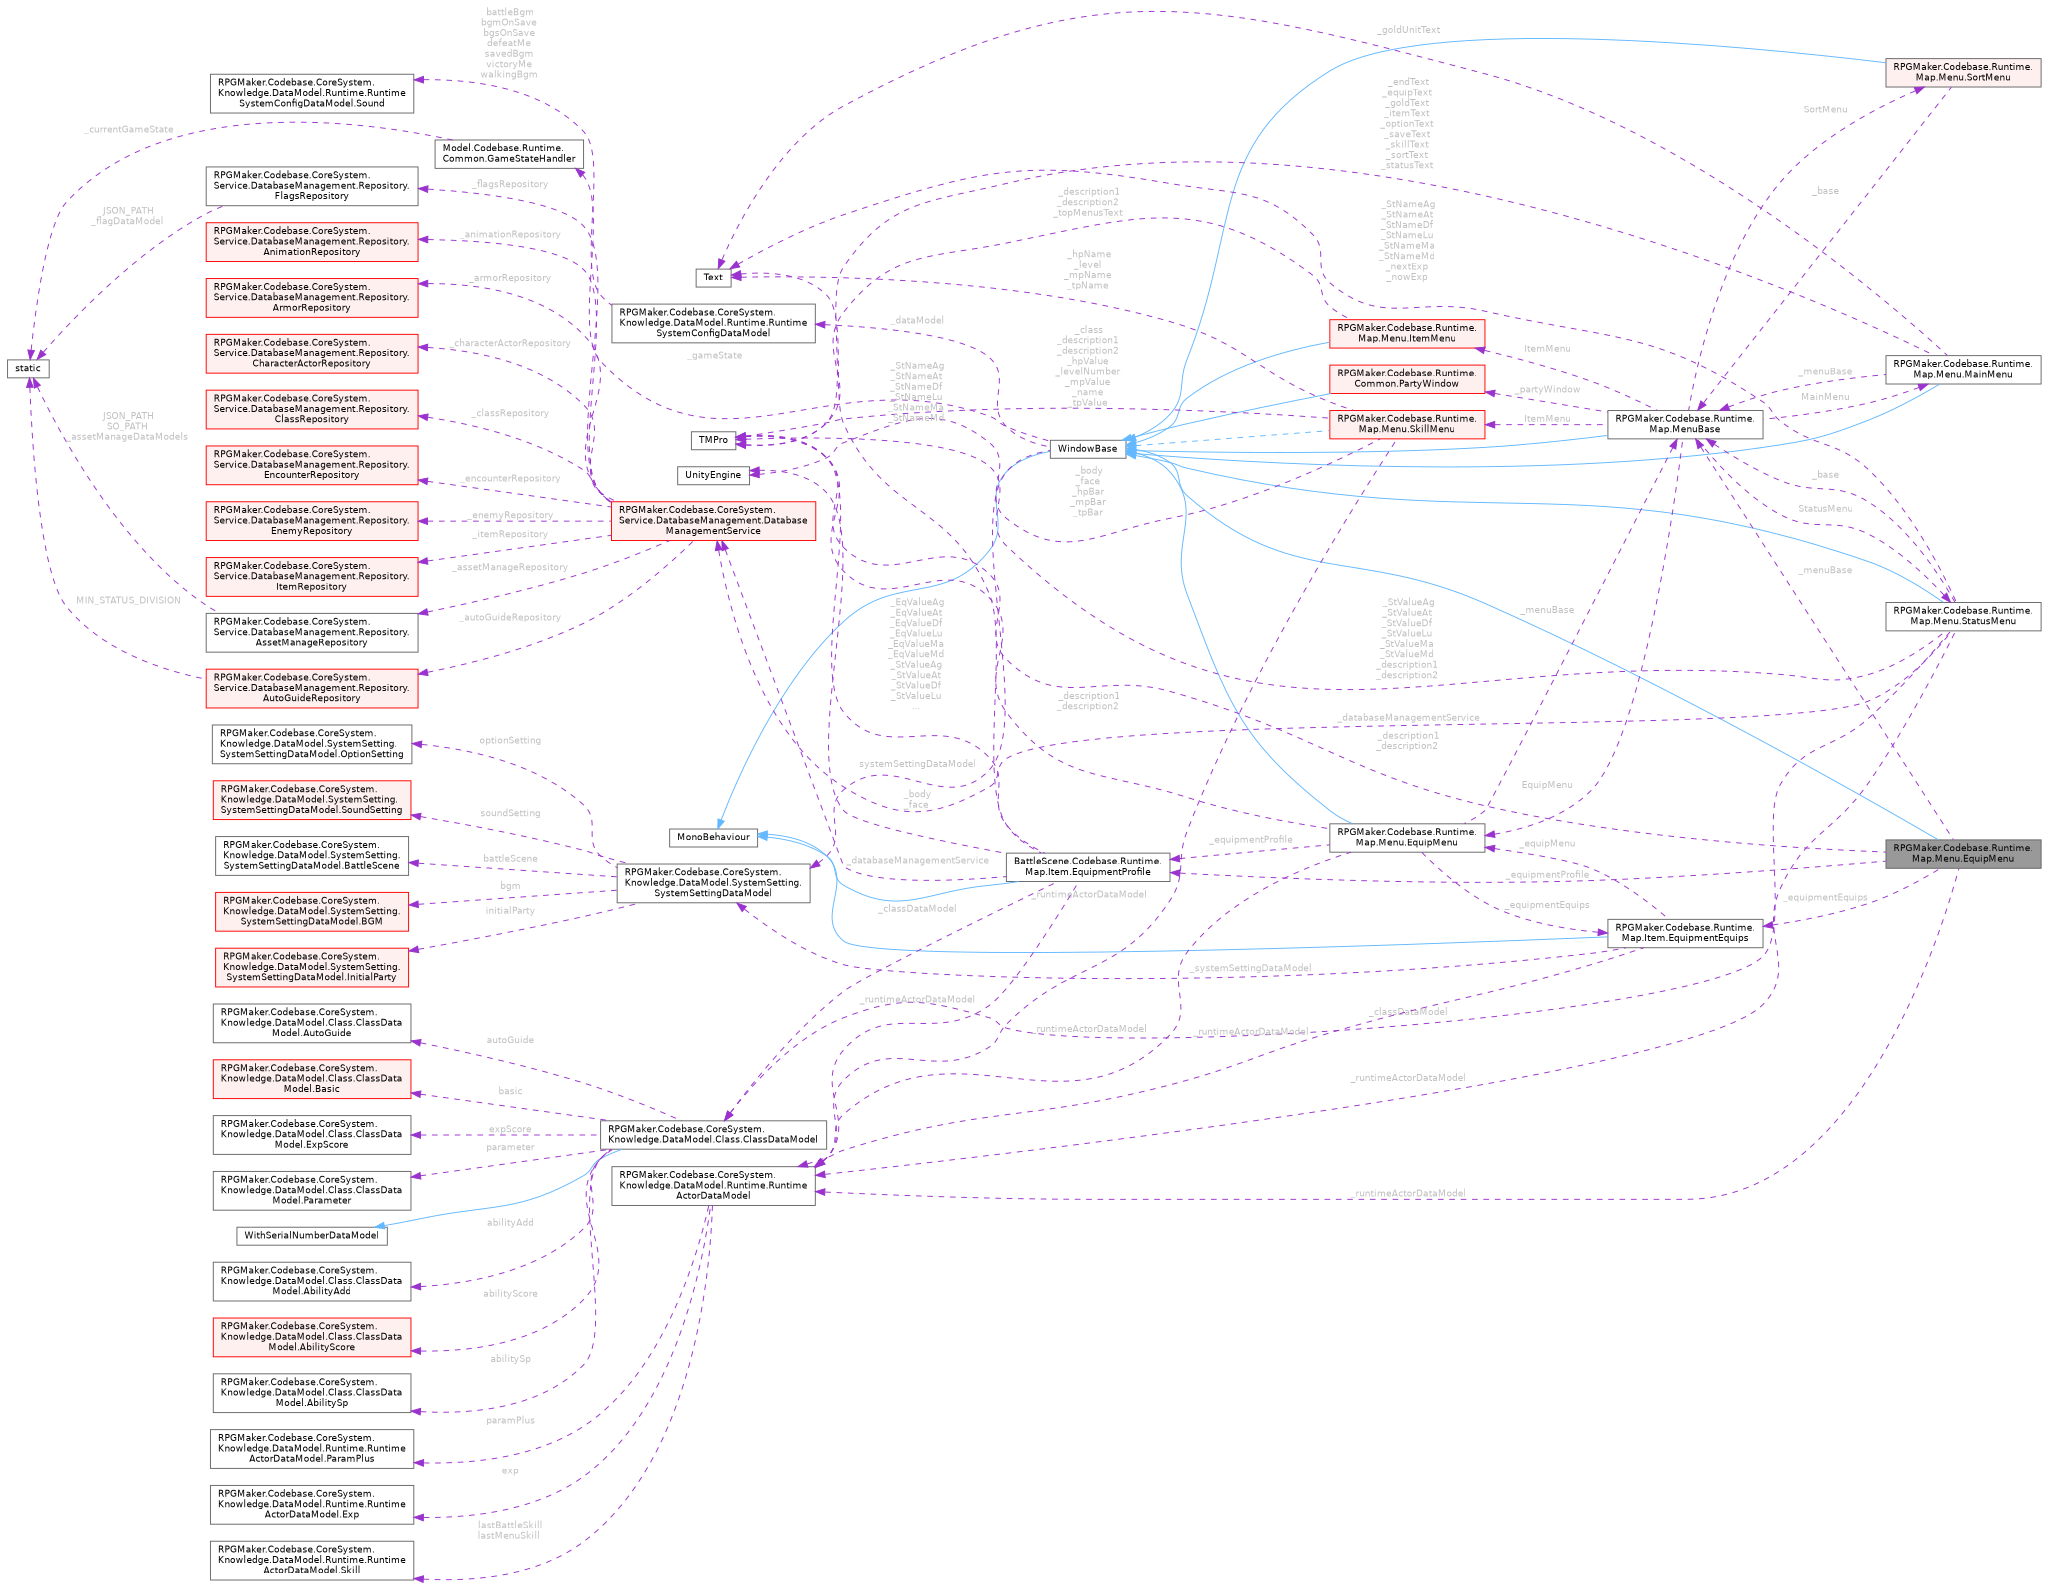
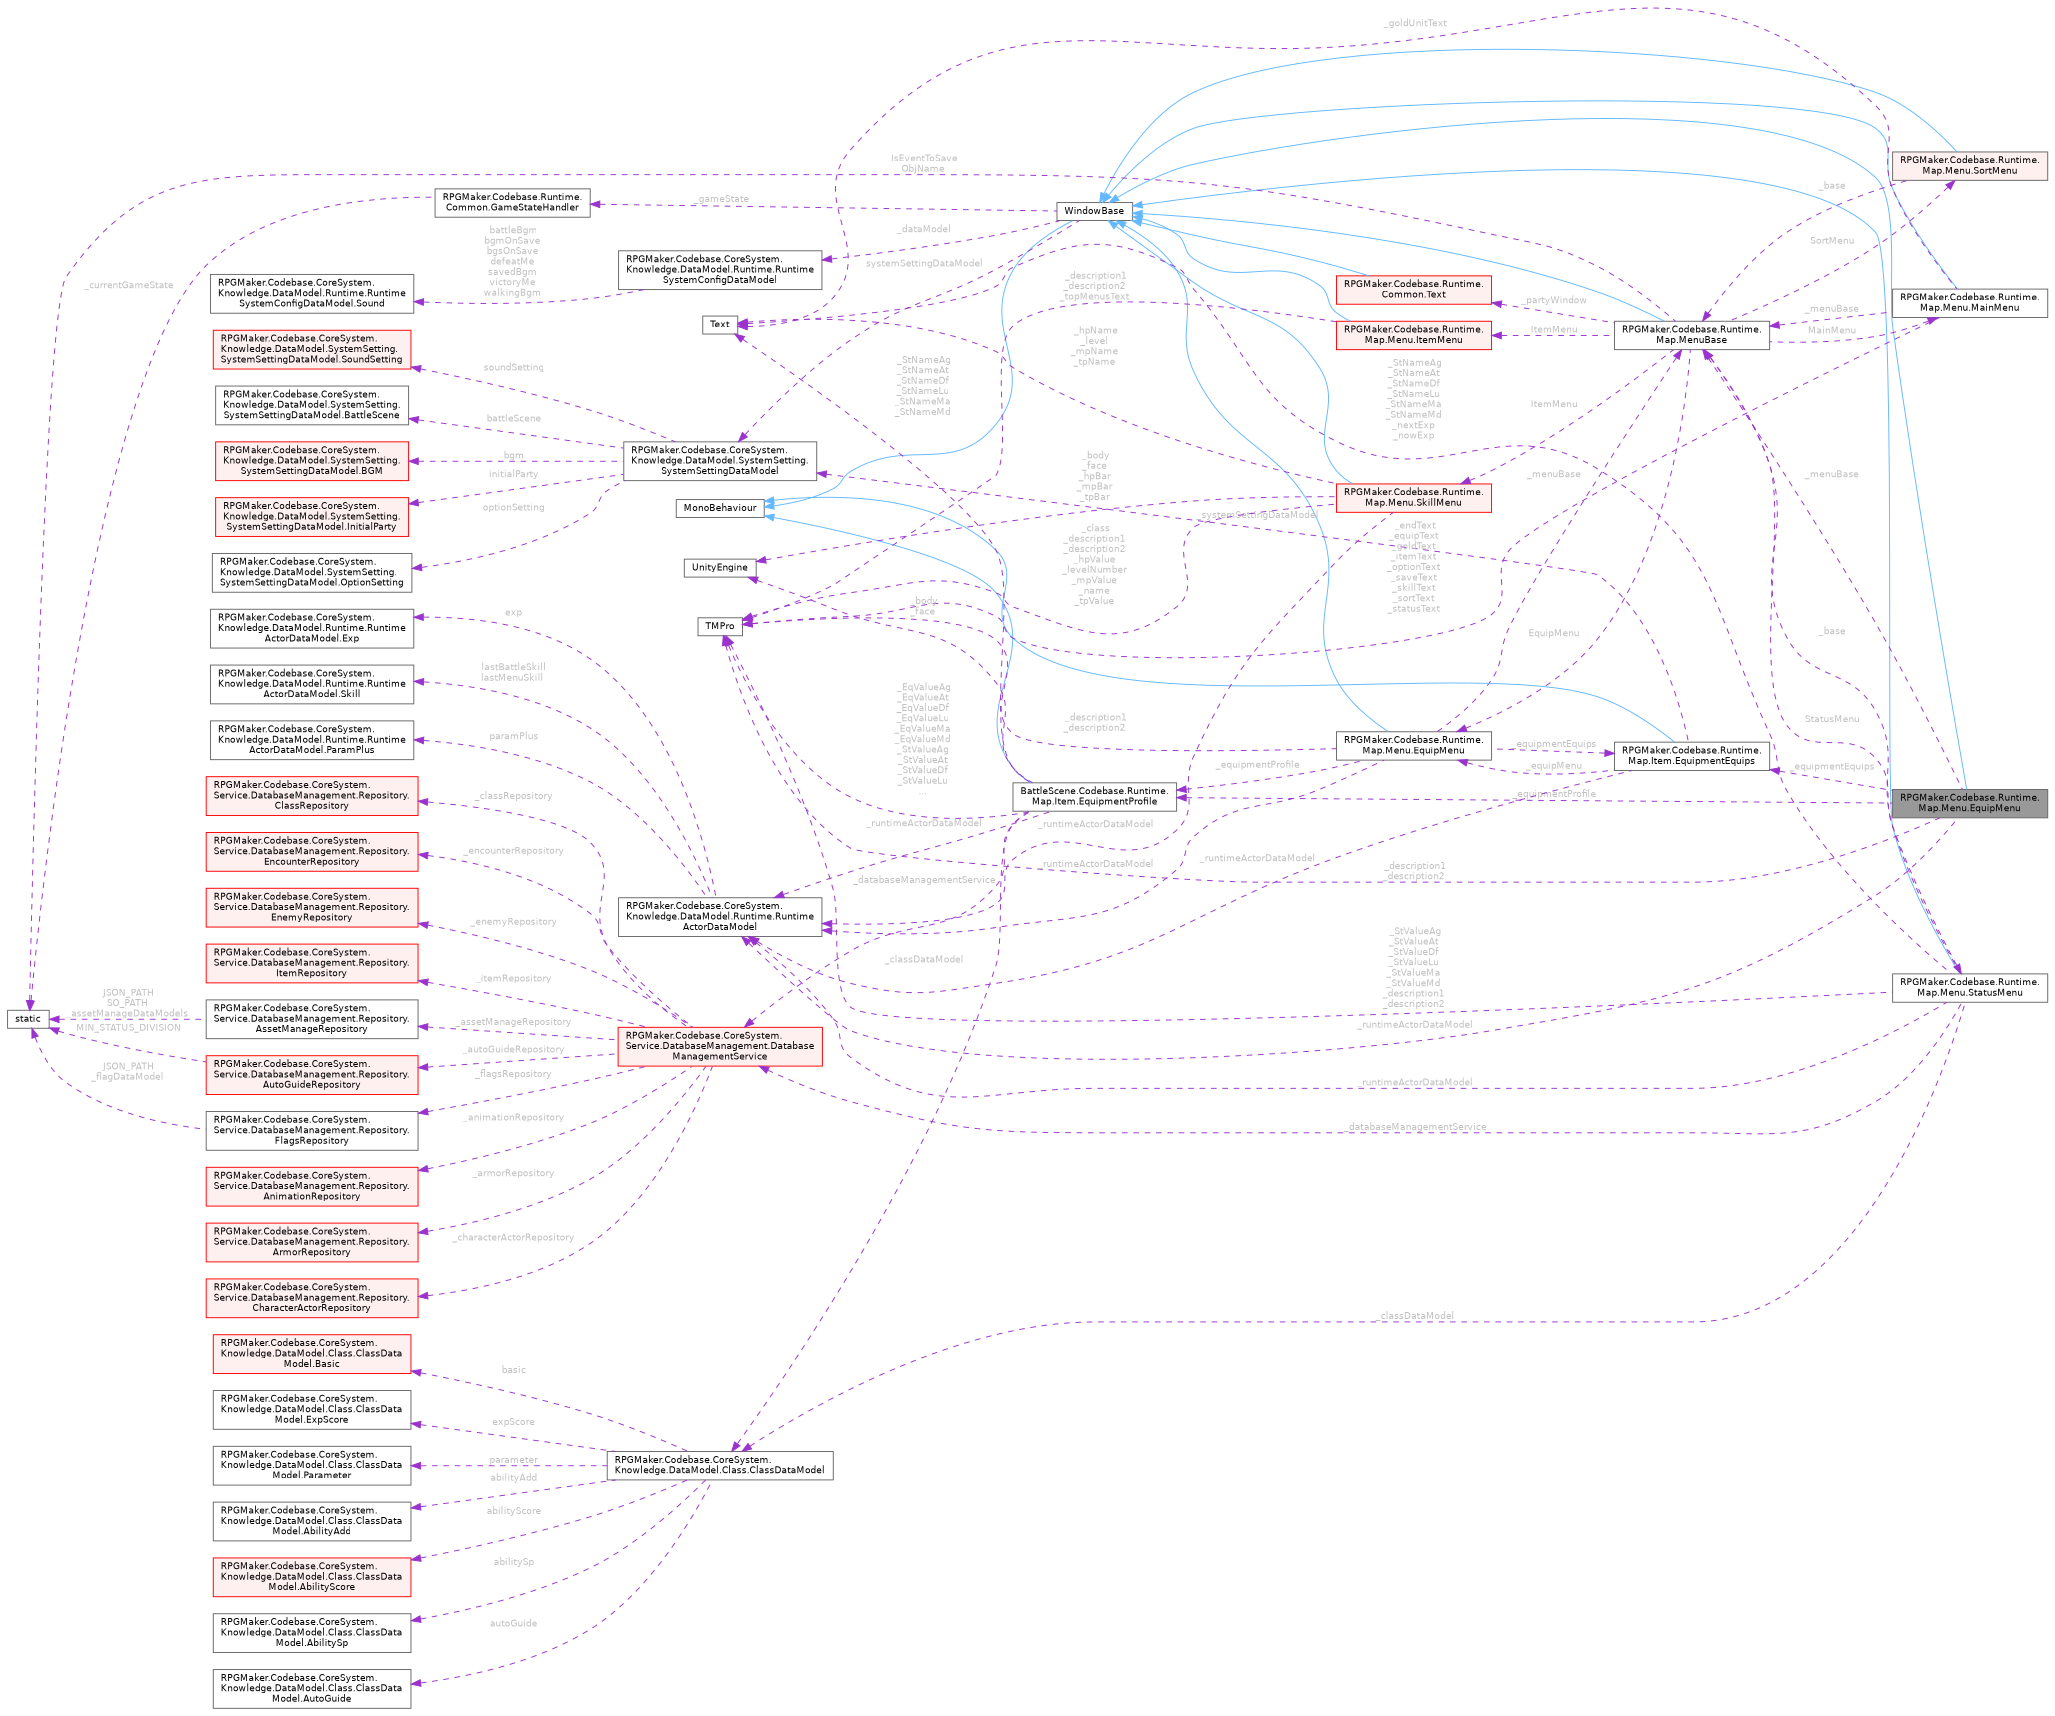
(509, 154) -> (513, 203)
none -> (504, 175)
(1407, 379) -> (1414, 290)
(1233, 438) -> (1277, 325)
(312, 1236) -> none
